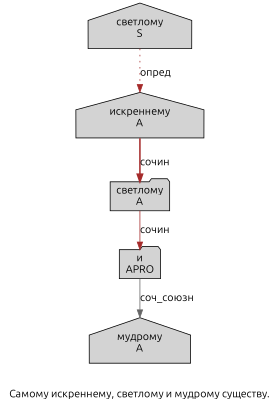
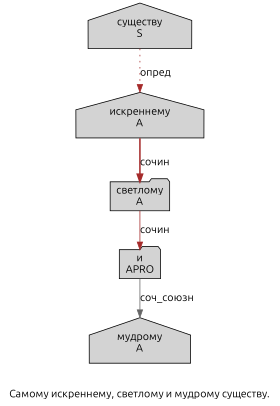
(140, 28) -> (140, 28)
